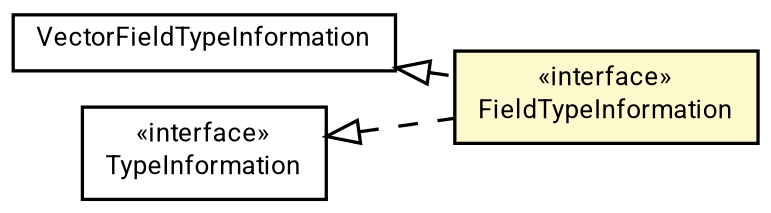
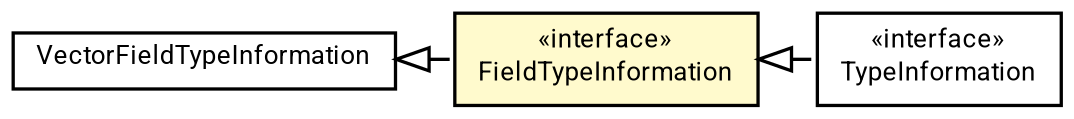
(406, 125) -> (804, 59)
